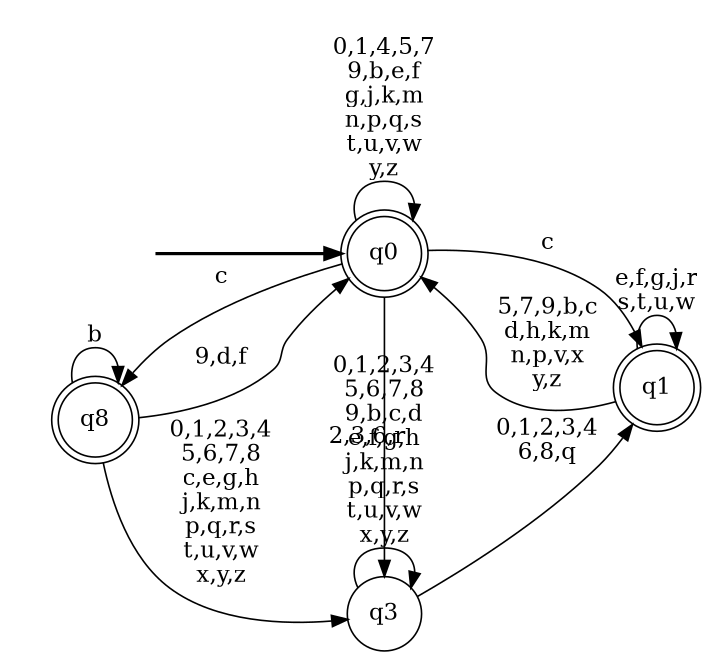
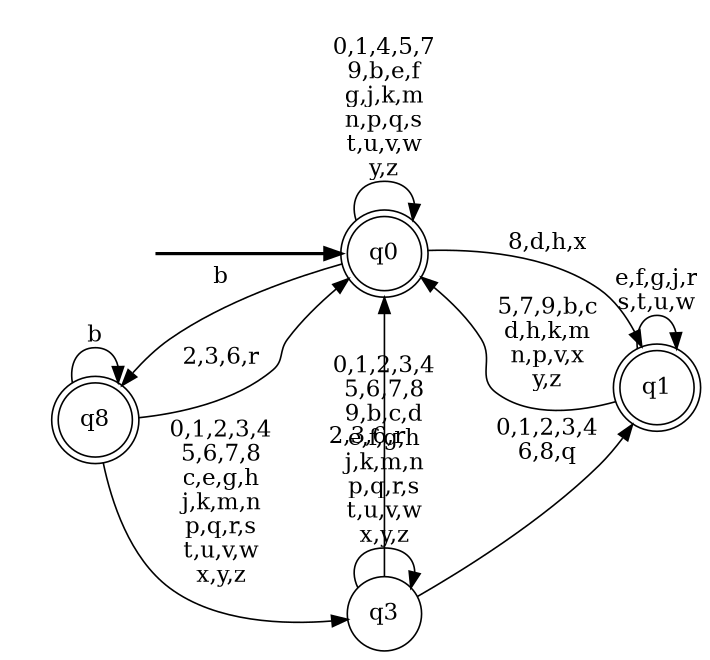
(548, 243) -> (548, 243)
(221, 277) -> (221, 277)
(221, 358) -> (221, 358)
(384, 429) -> (384, 445)
